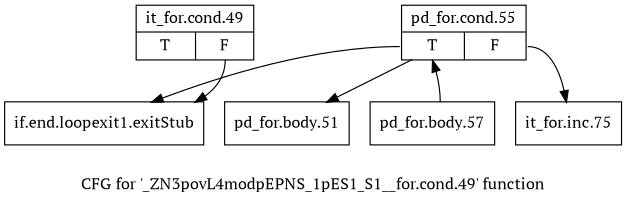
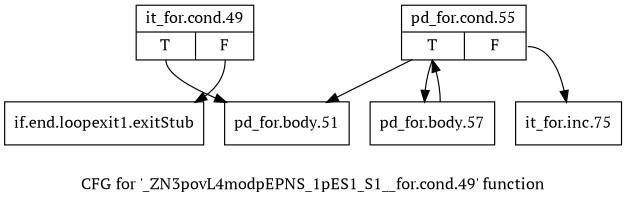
(279, 62) -> (428, 75)
none -> (186, 83)
